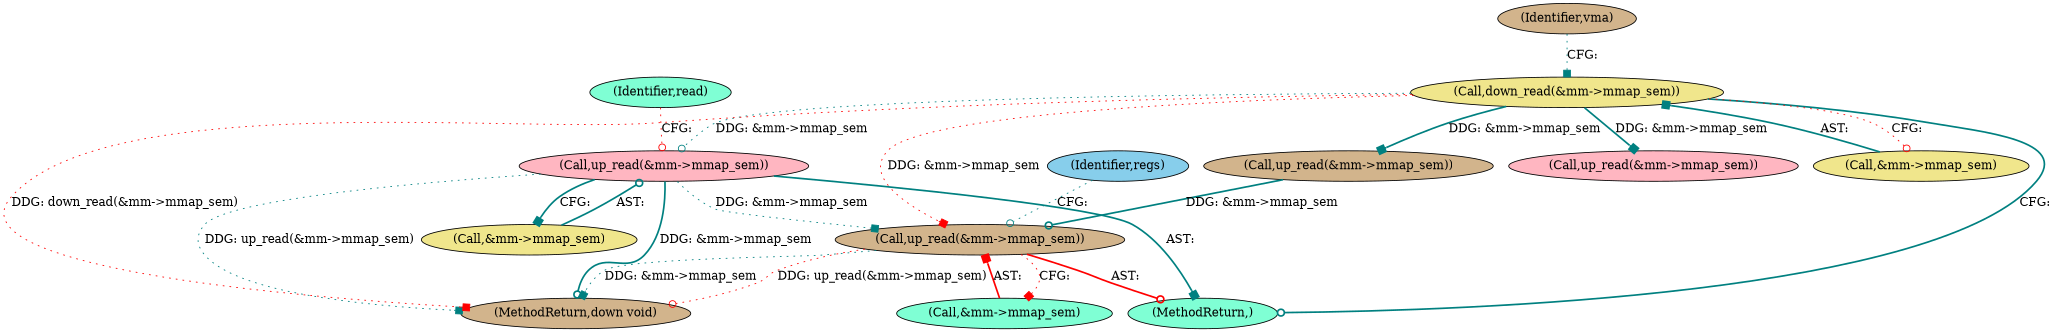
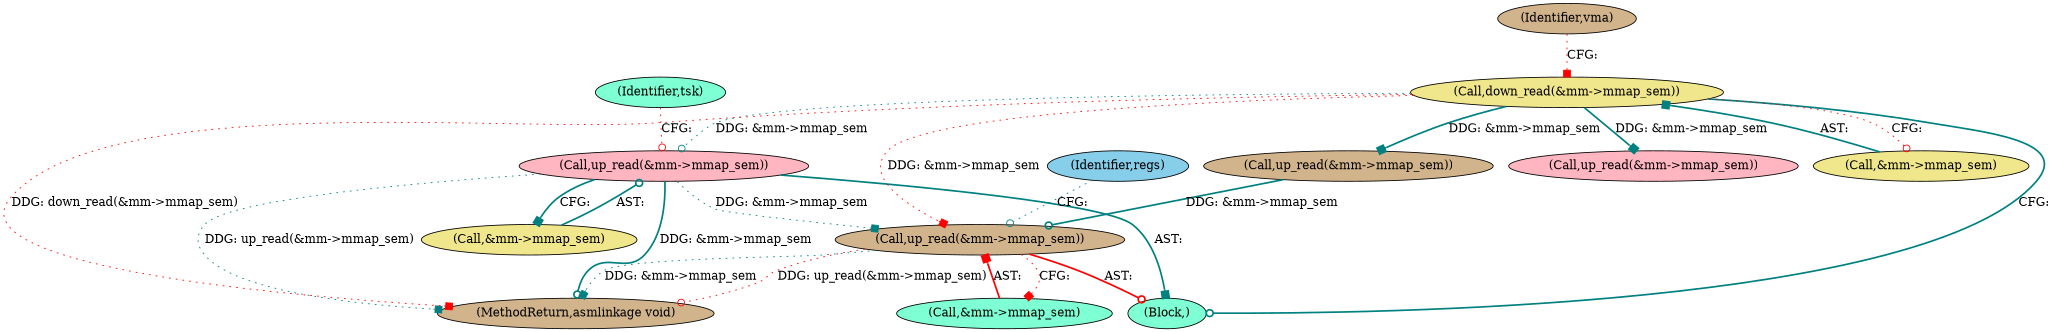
(1567, 51) -> (1567, 51)
(661, 92) -> (660, 92)
(576, 313) -> (576, 313)
(1203, 313) -> (1167, 313)
